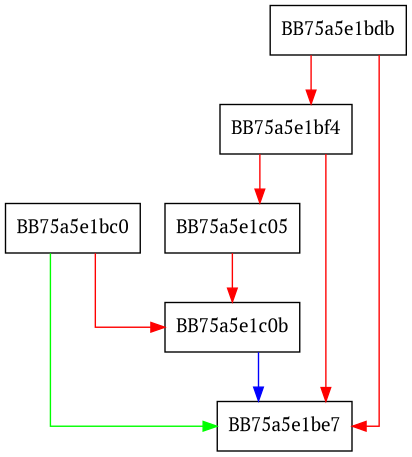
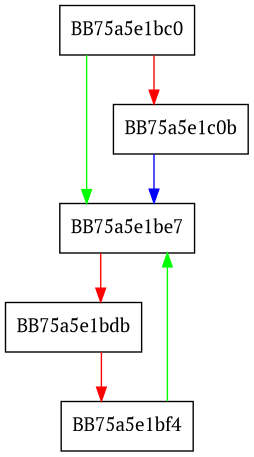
(232, 228) -> none
(379, 247) -> (101, 271)
(326, 271) -> (167, 334)
